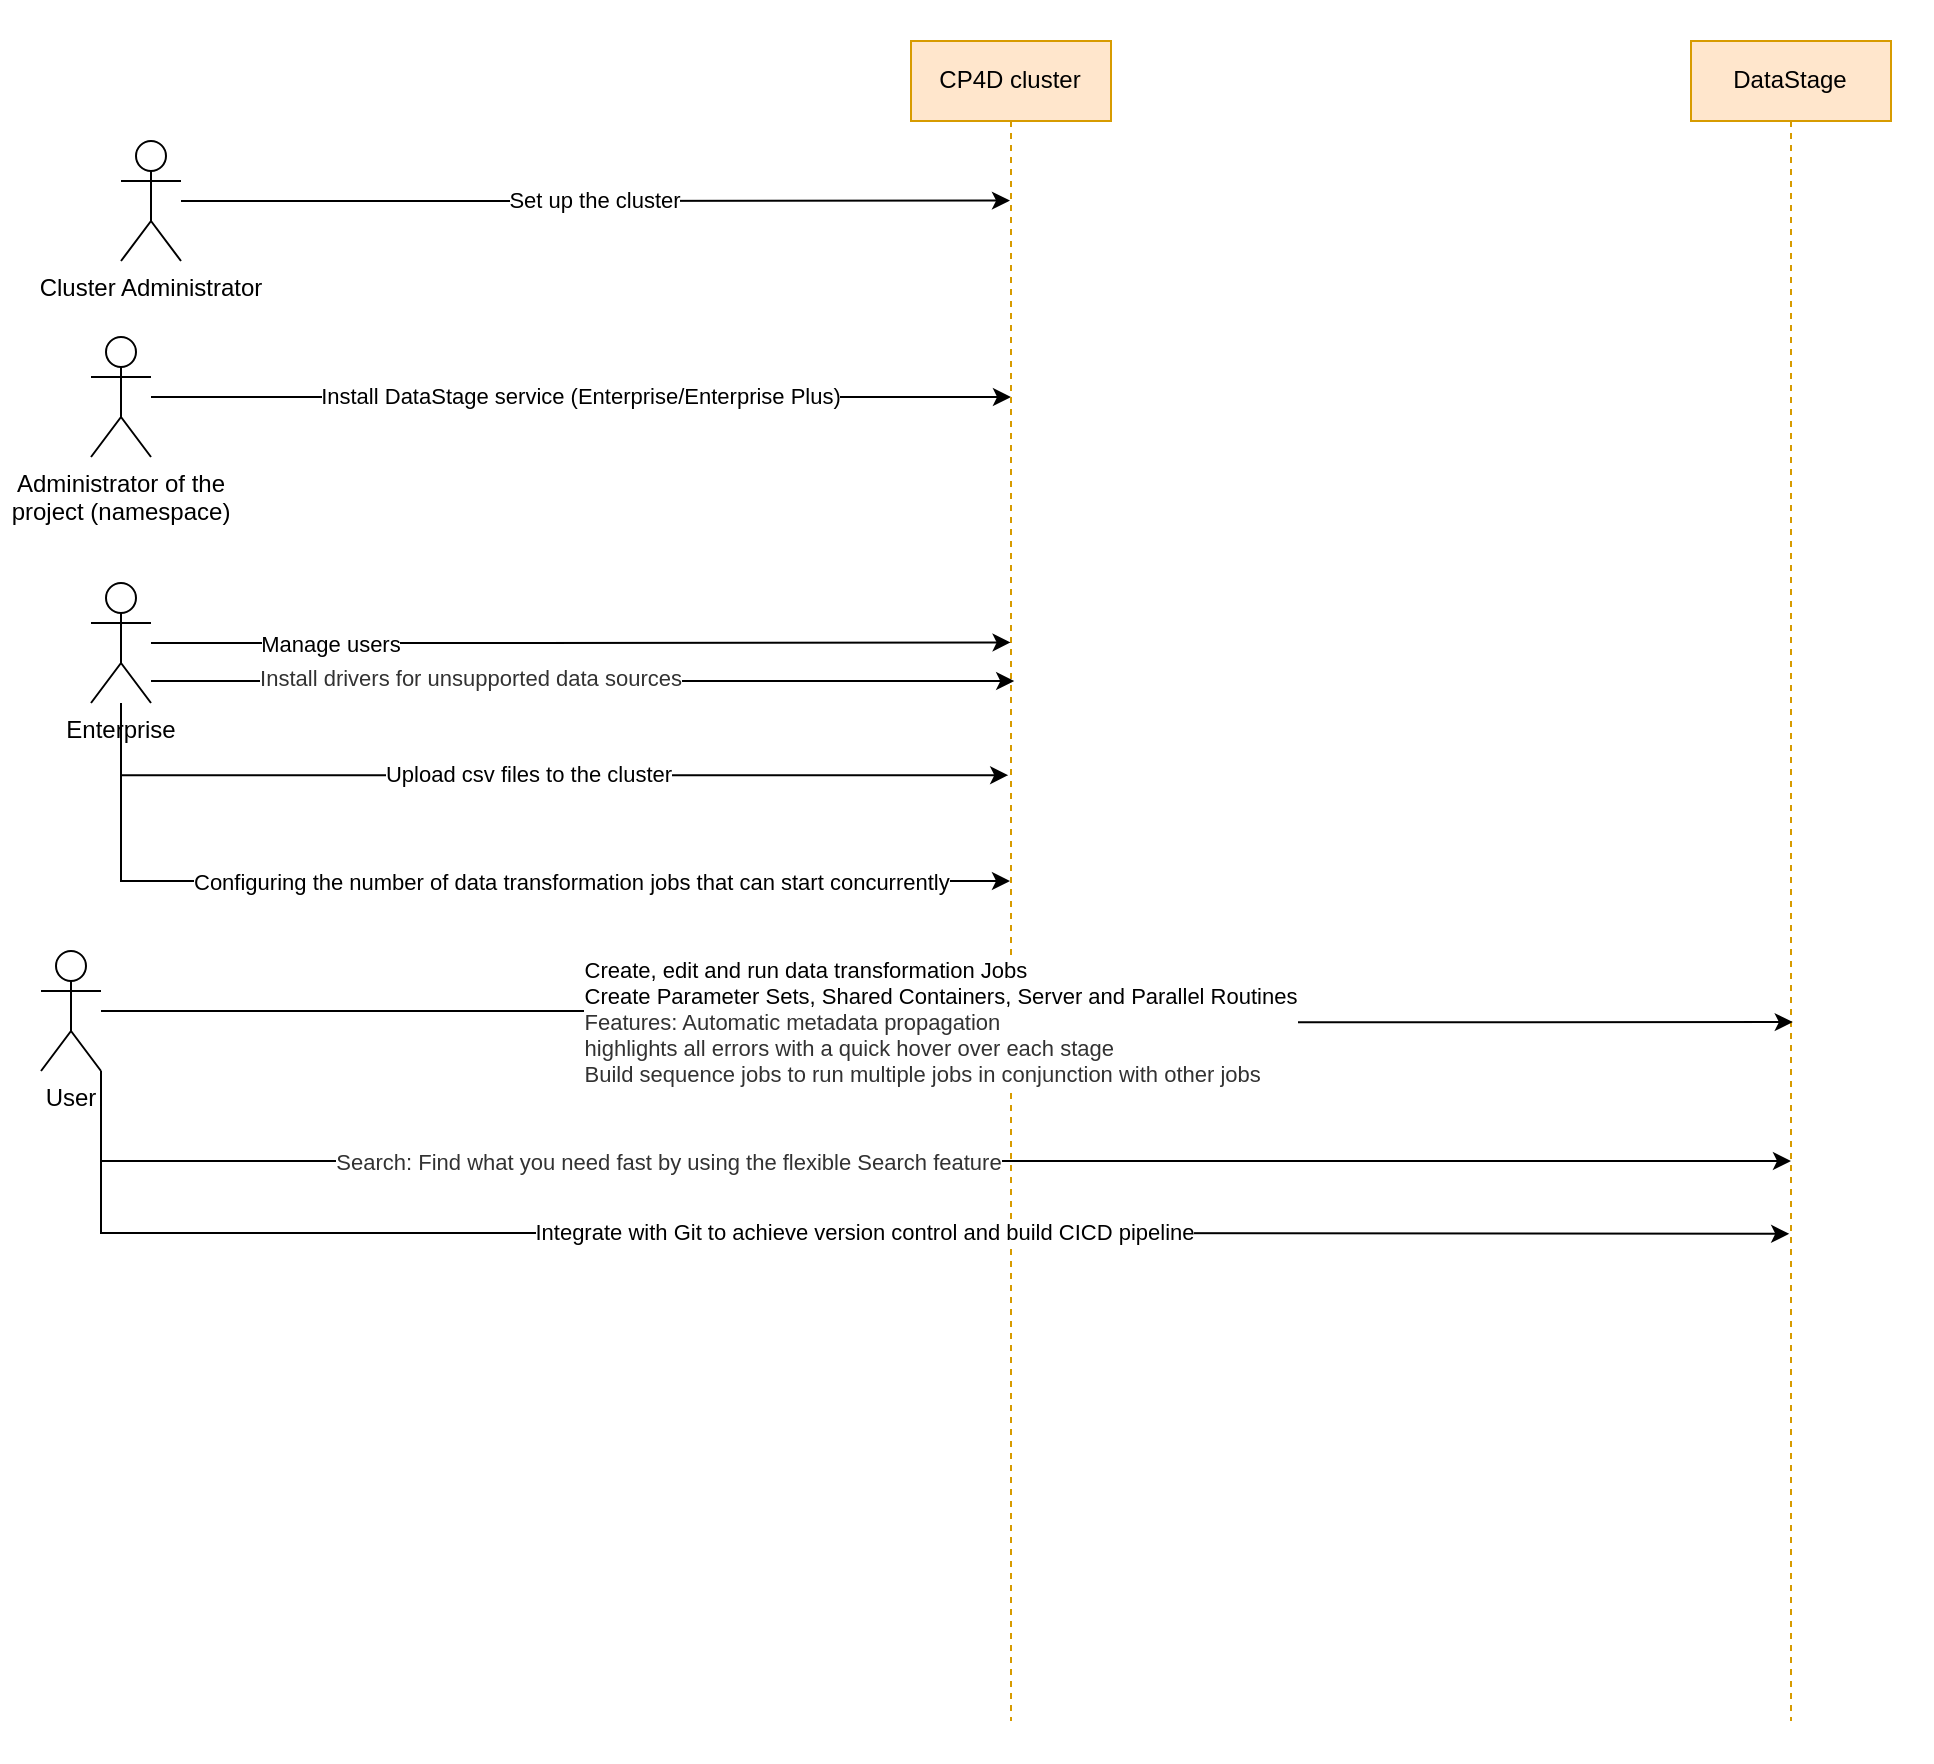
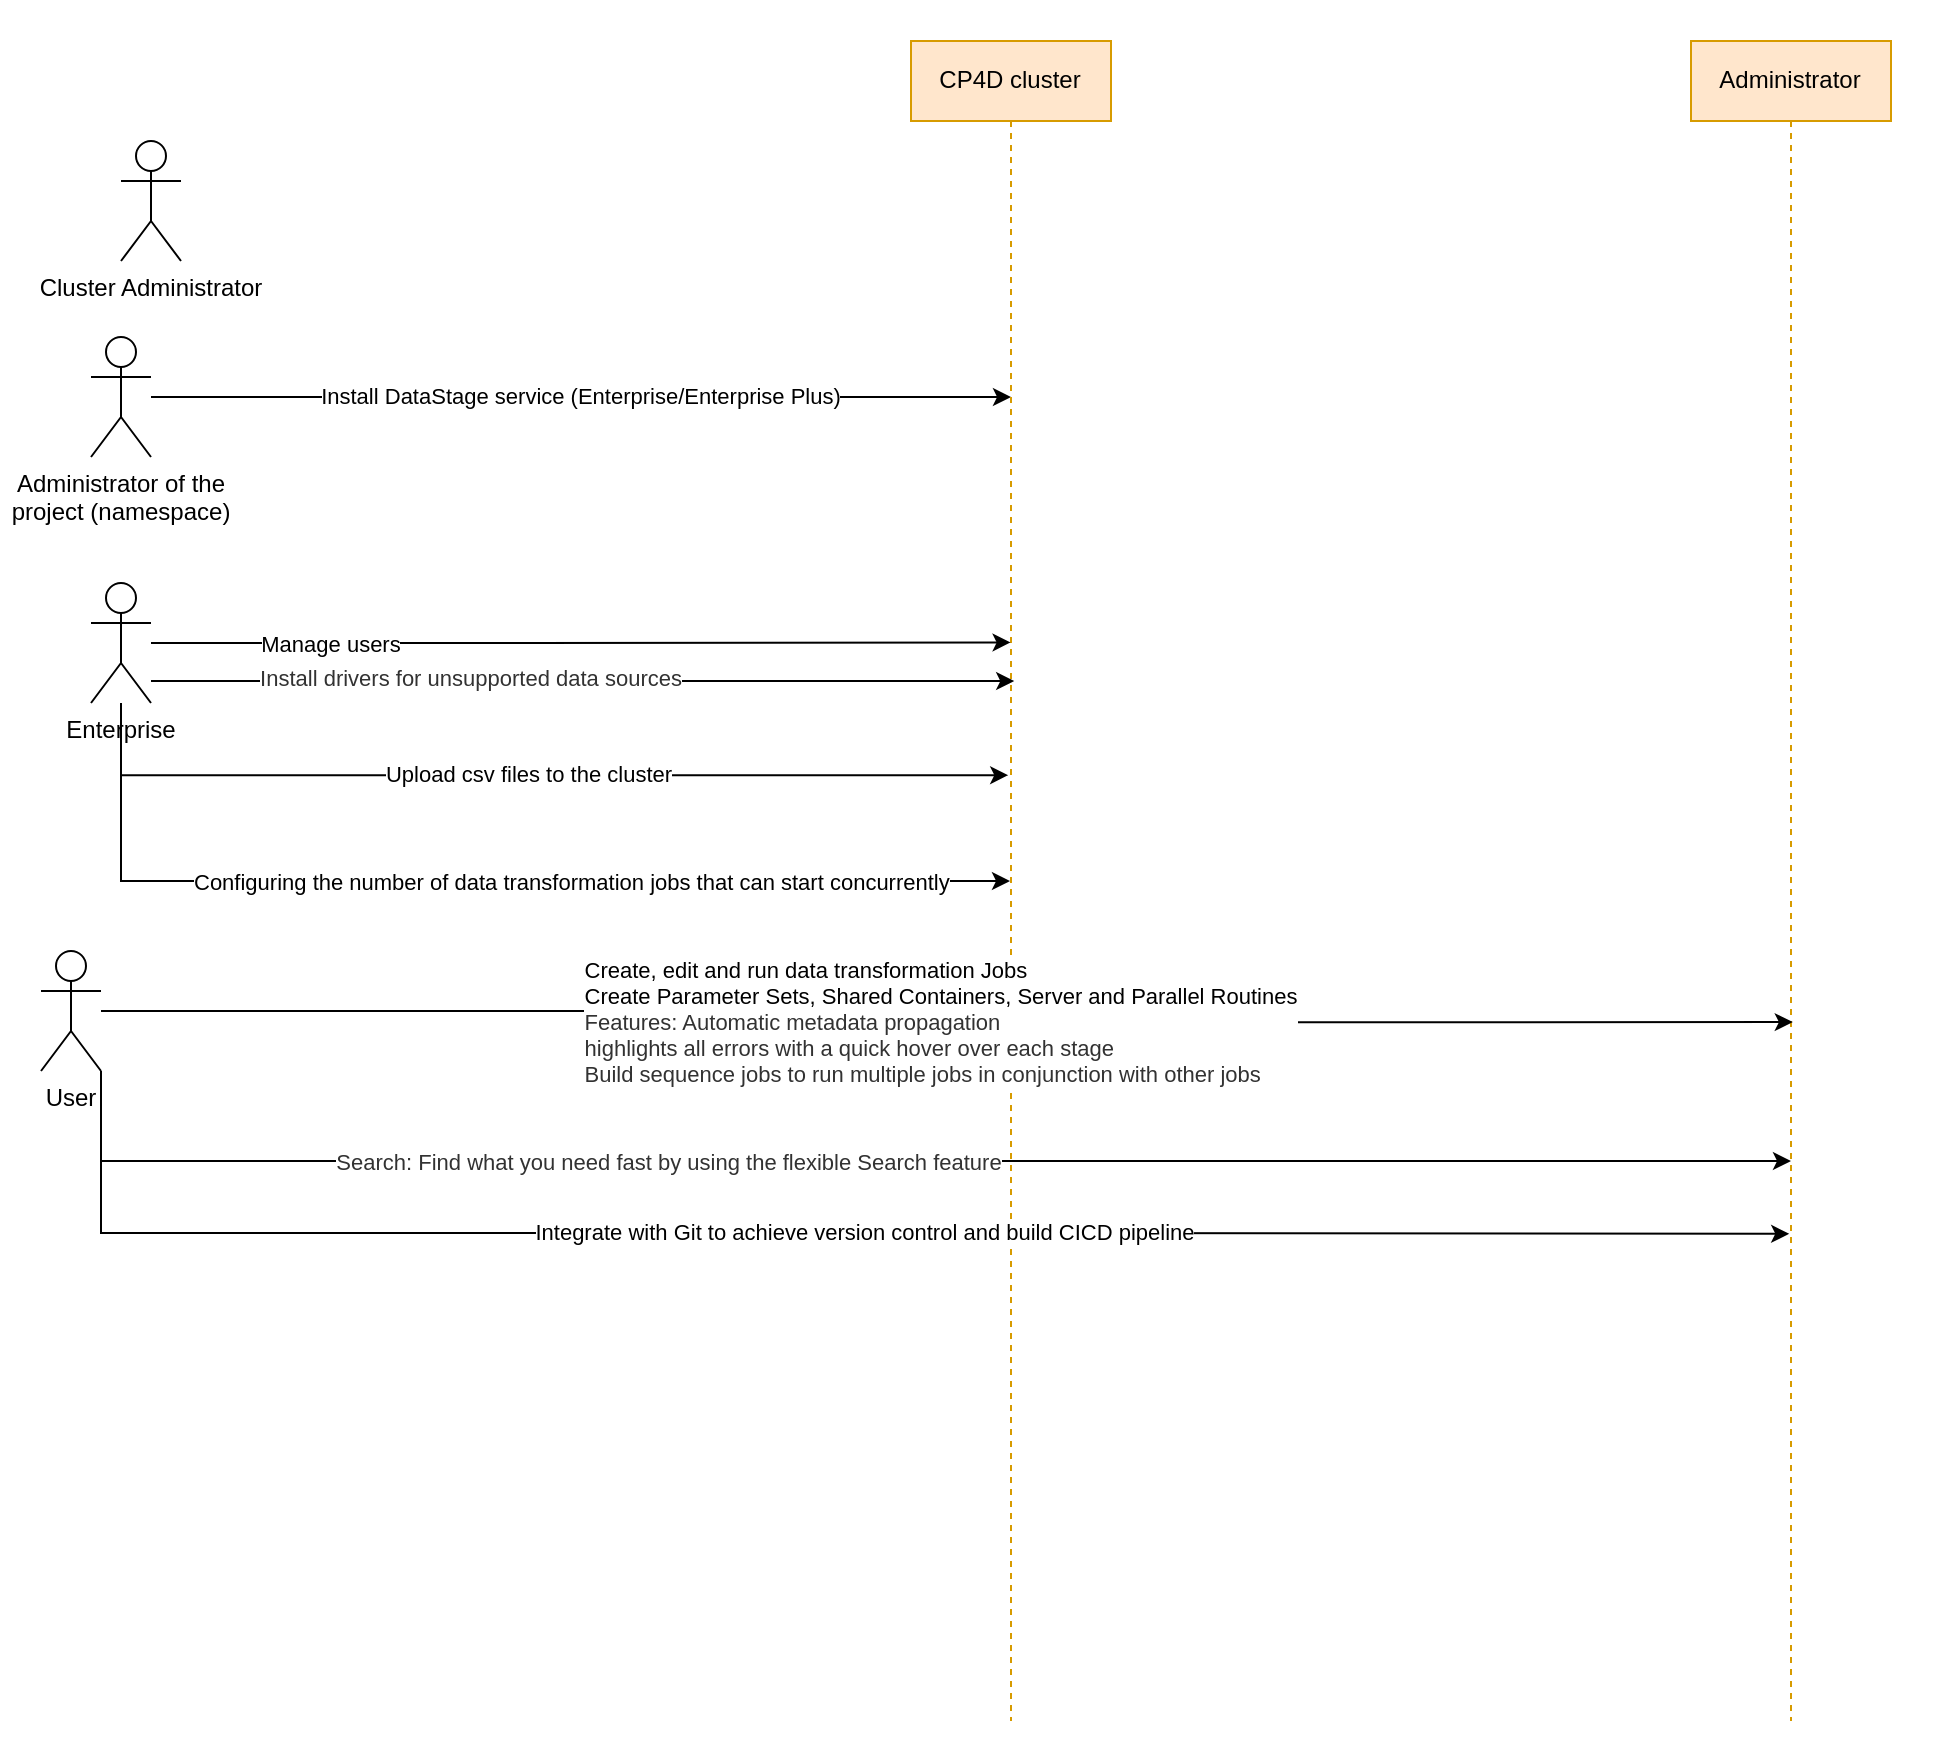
(1791, 81) -> (1791, 81)
(589, 201) -> none
